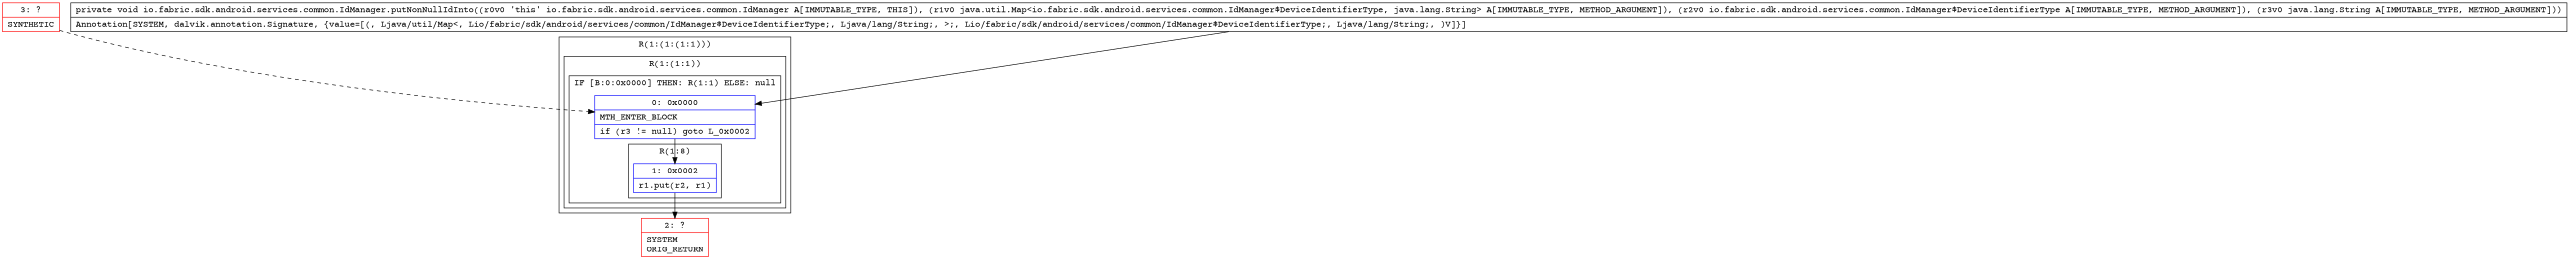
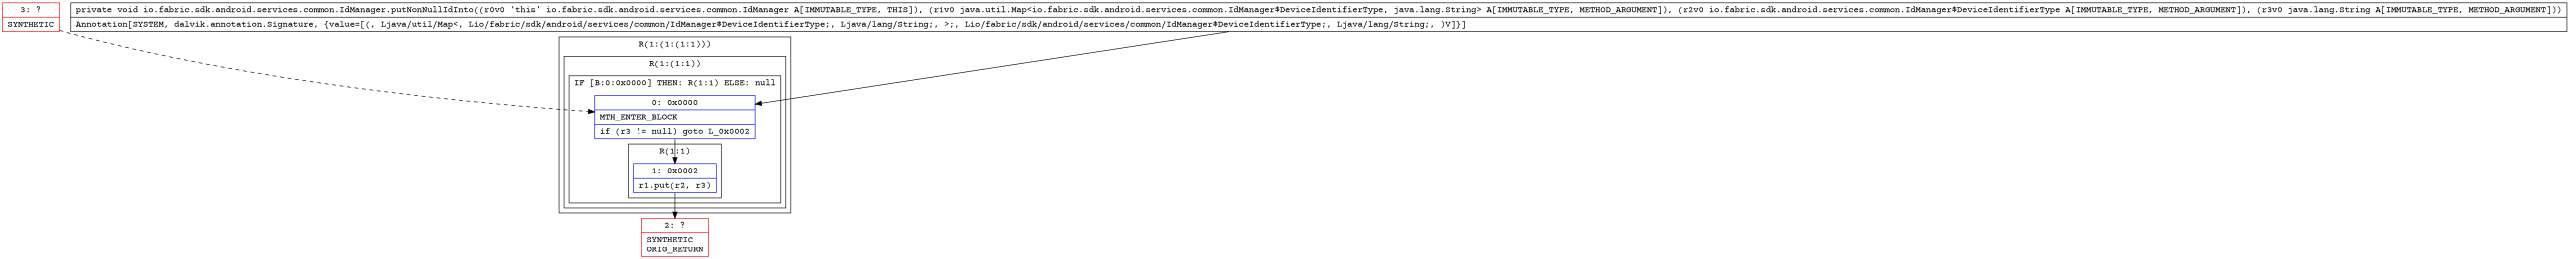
(675, 151) -> (675, 151)
(675, 185) -> (675, 185)
(662, 240) -> (670, 240)
